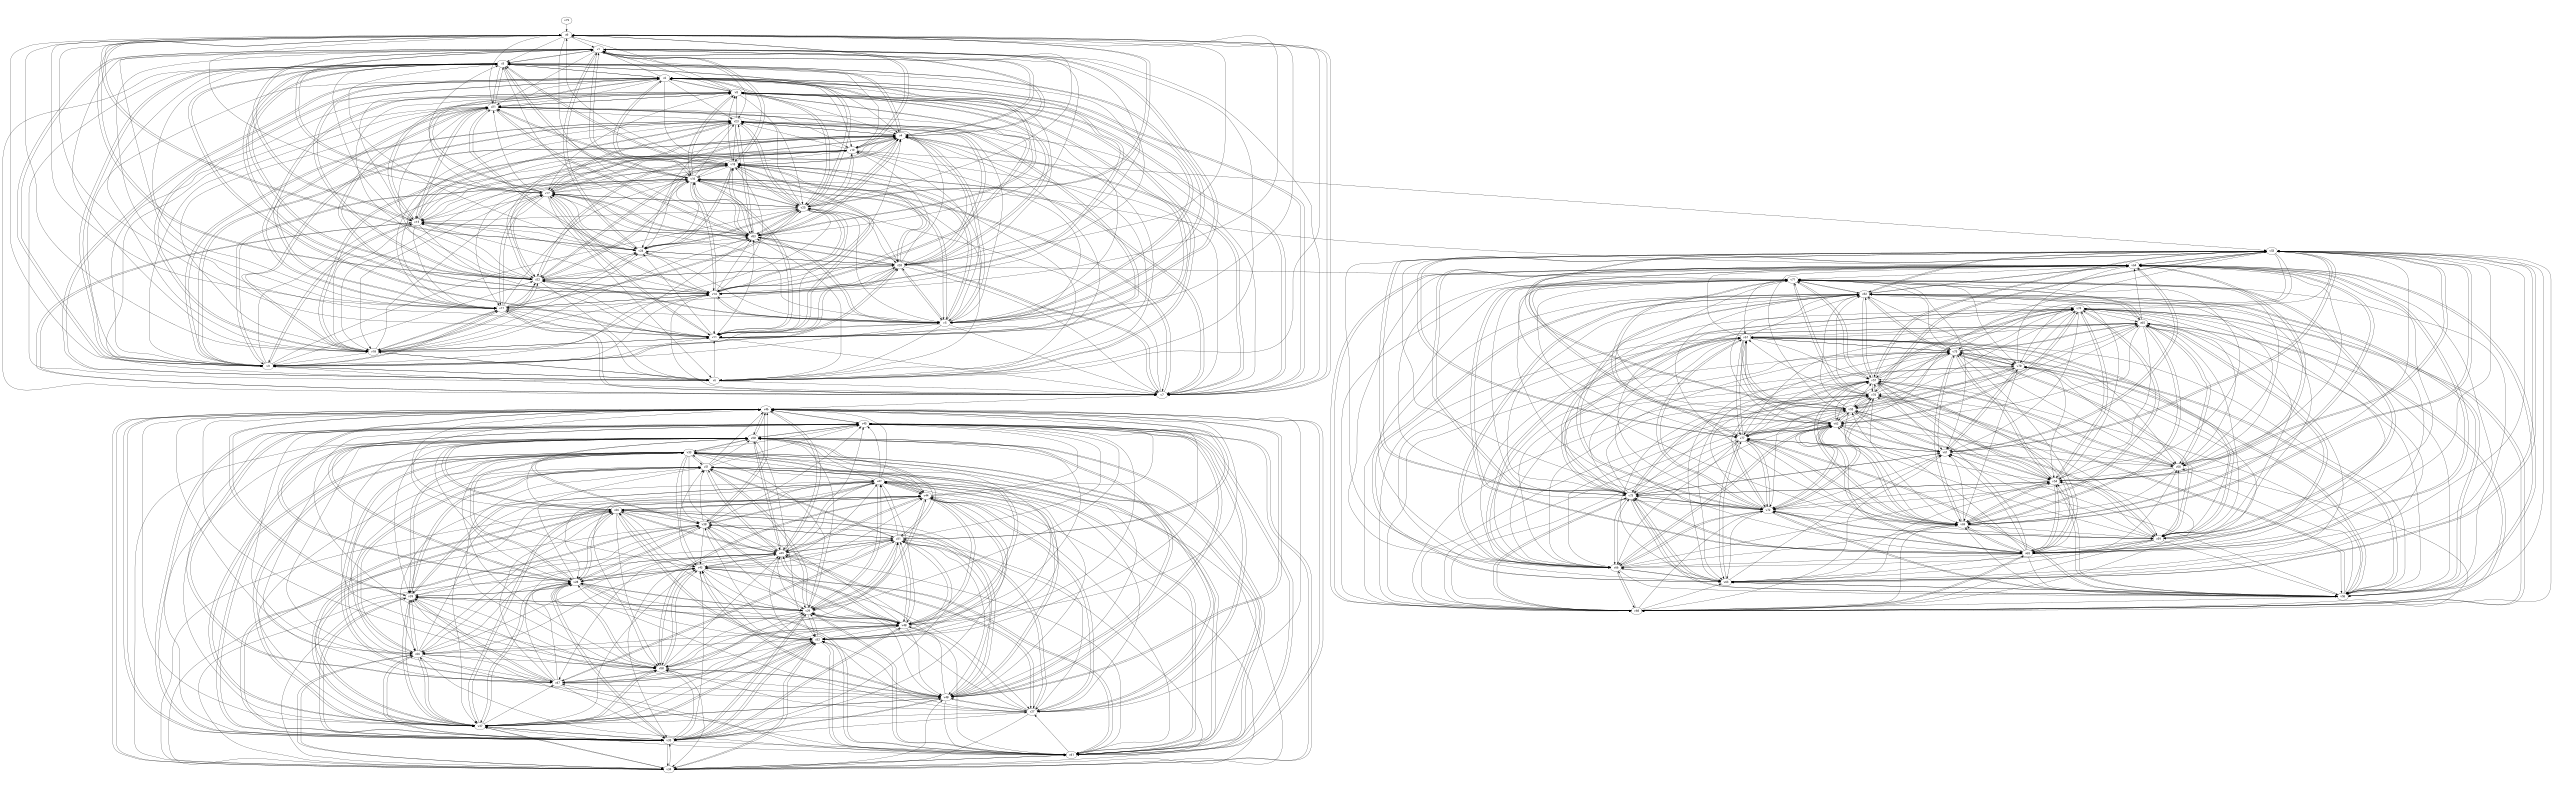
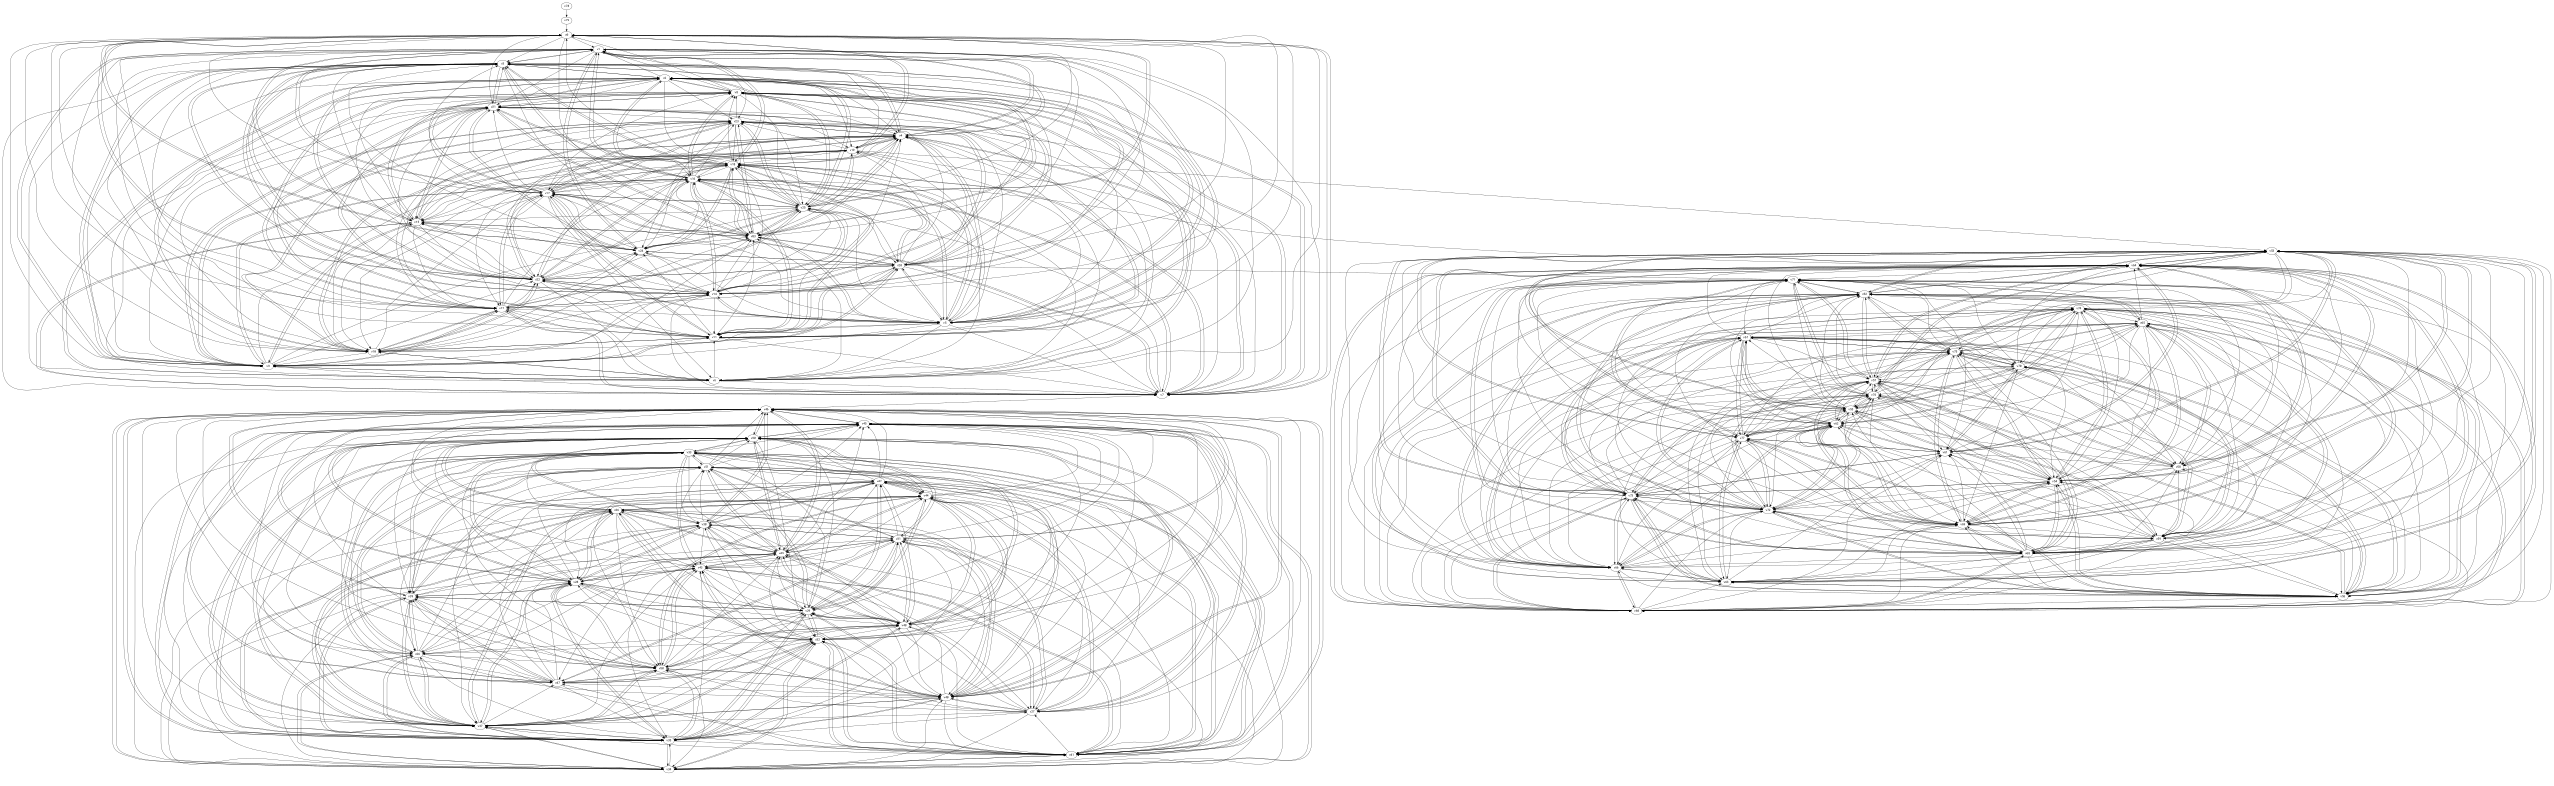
none -> (567, 6)
none -> (1808, 352)
(646, 610) -> none
(919, 625) -> none
